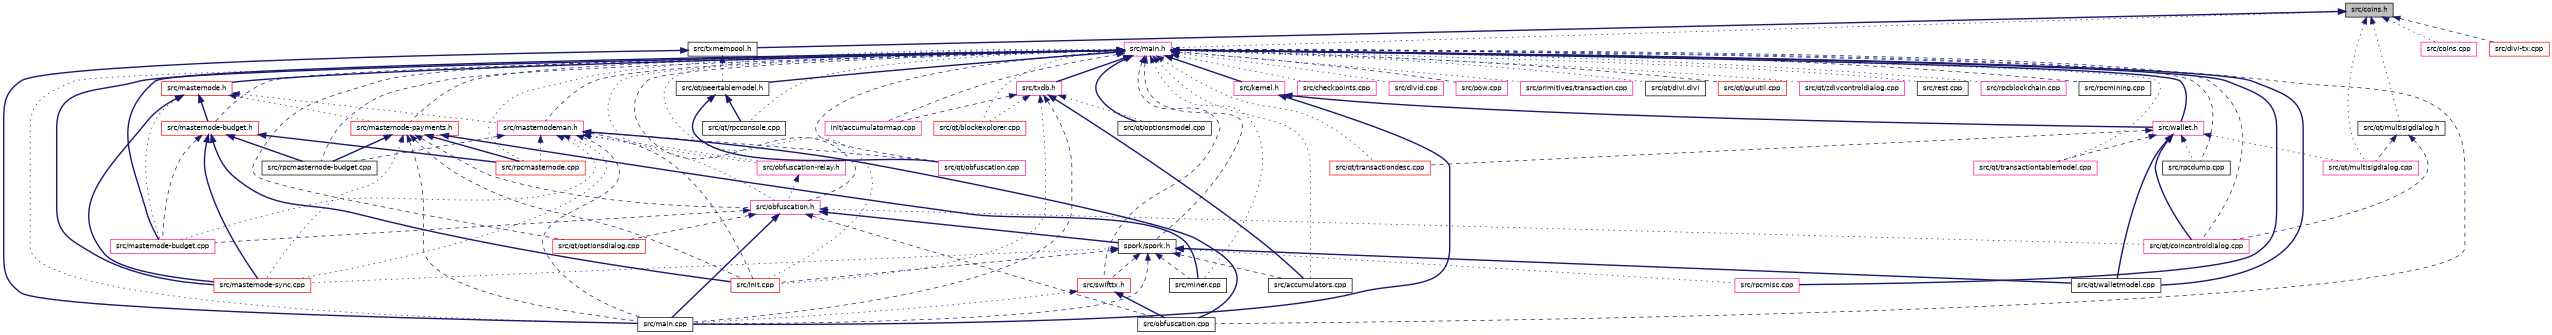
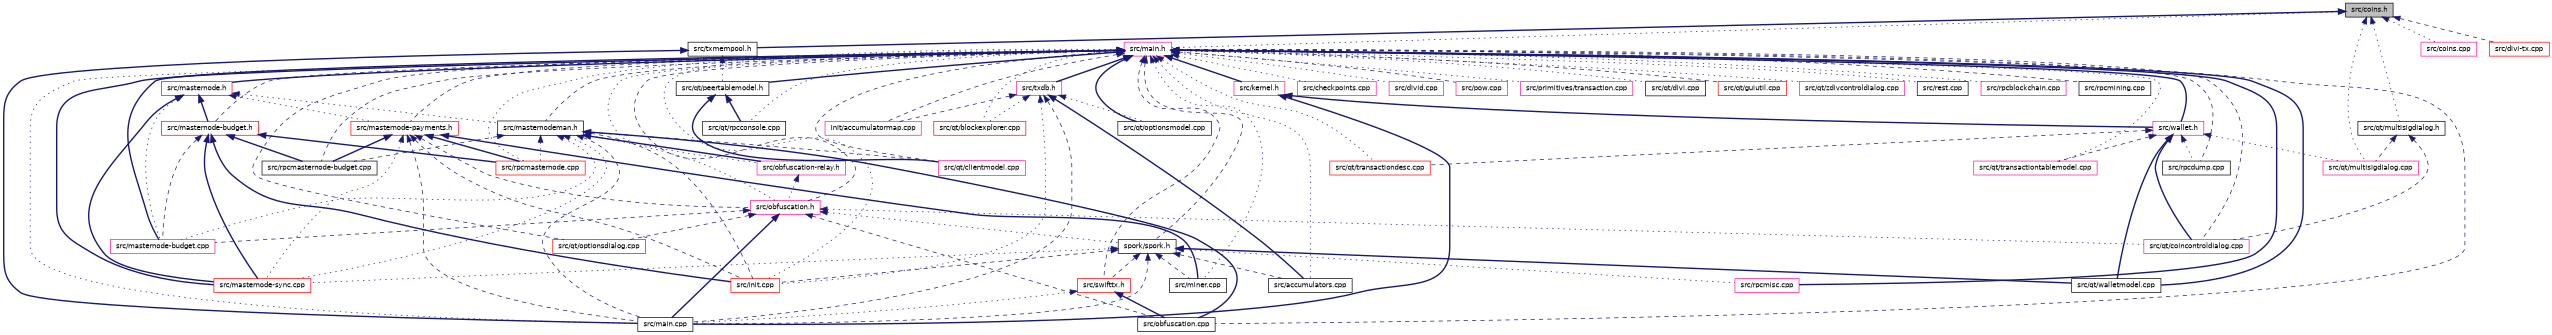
(1676, 89) -> (1676, 89)
(541, 128) -> (541, 128)
(676, 149) -> (676, 149)
(982, 168) -> (982, 168)
(973, 228) -> (973, 228)
